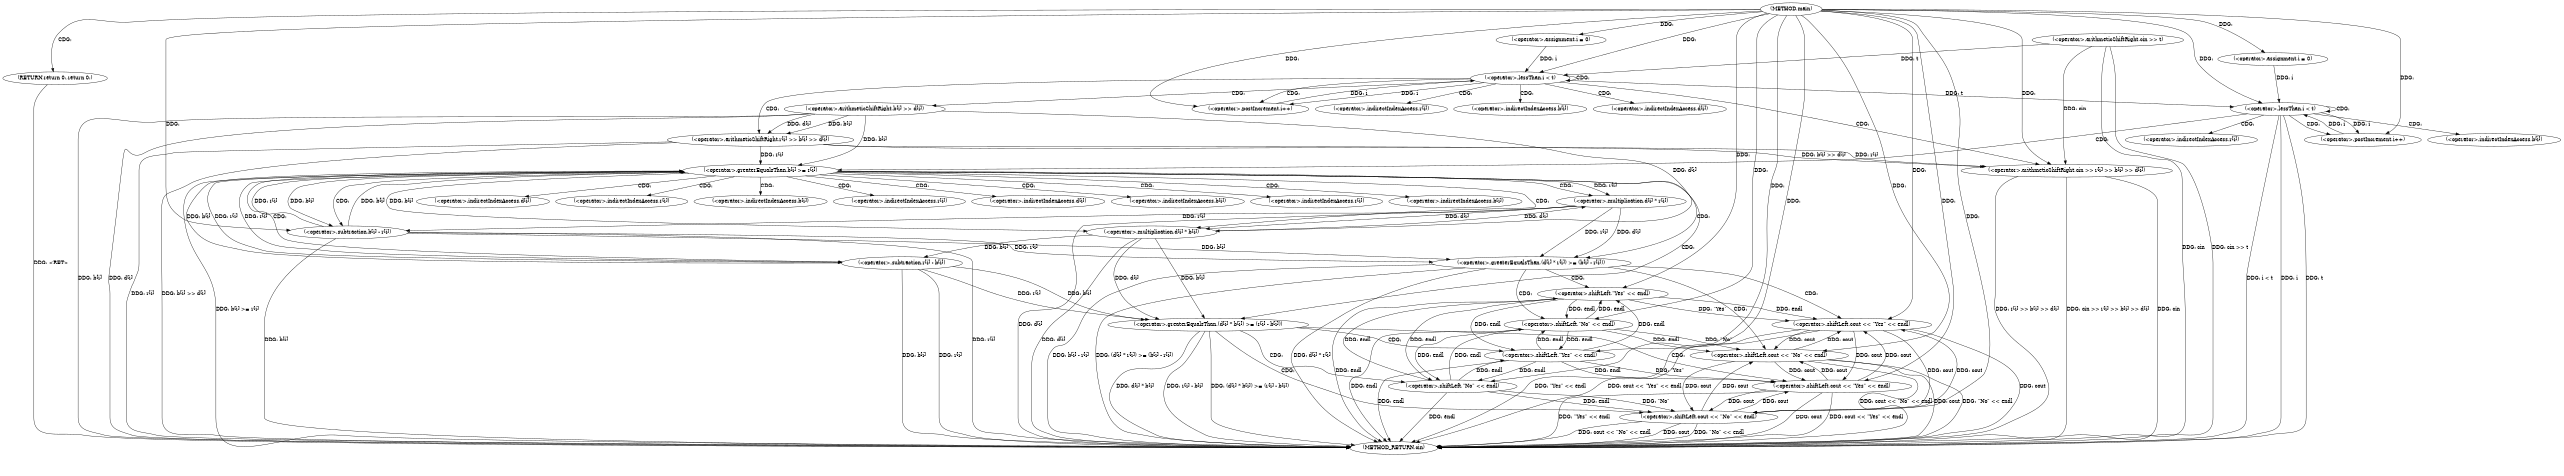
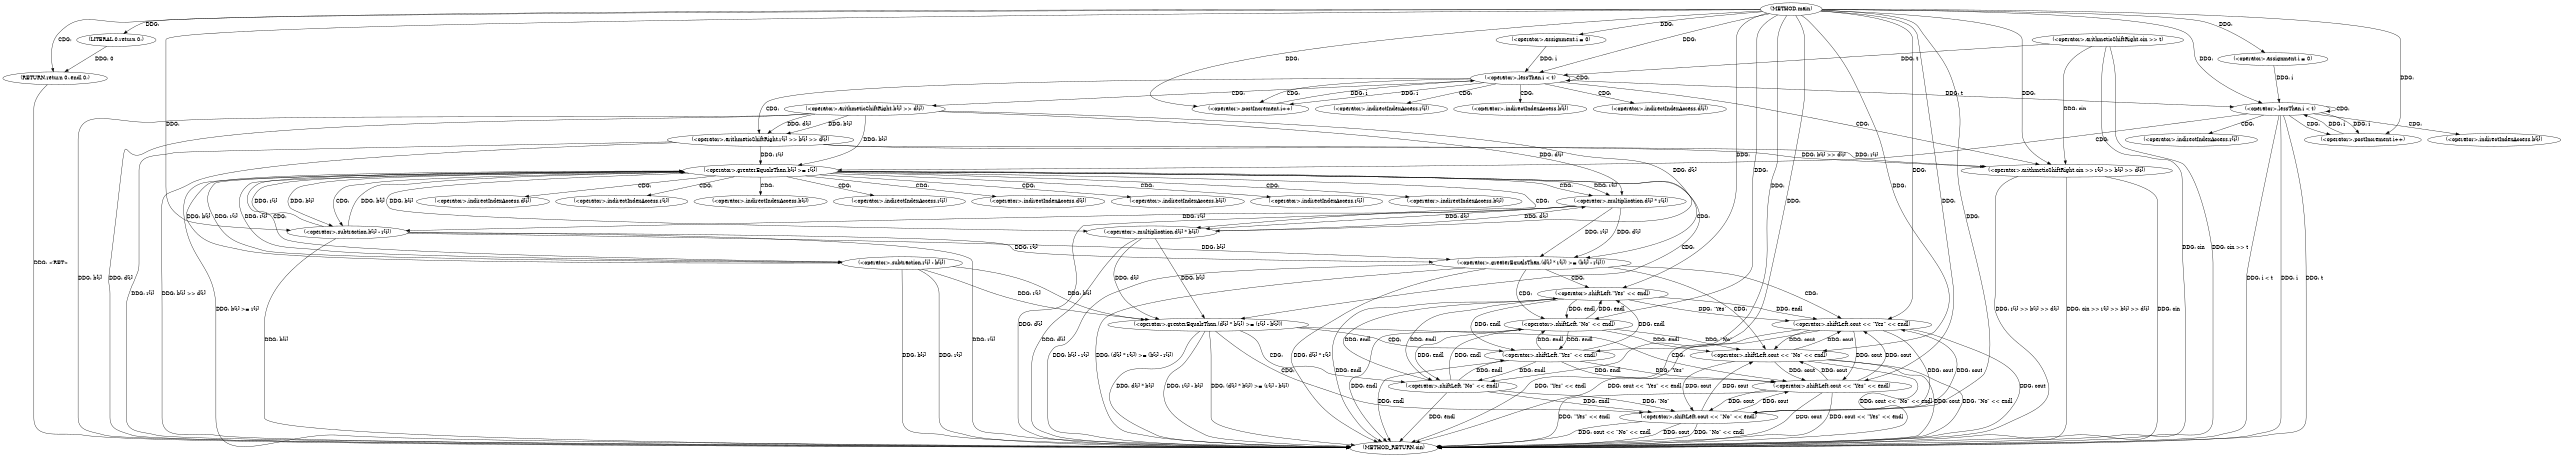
none -> (116, 40)
(55, 78) -> (55, 78)
none -> (1286, 130)
(1009, 242) -> none
